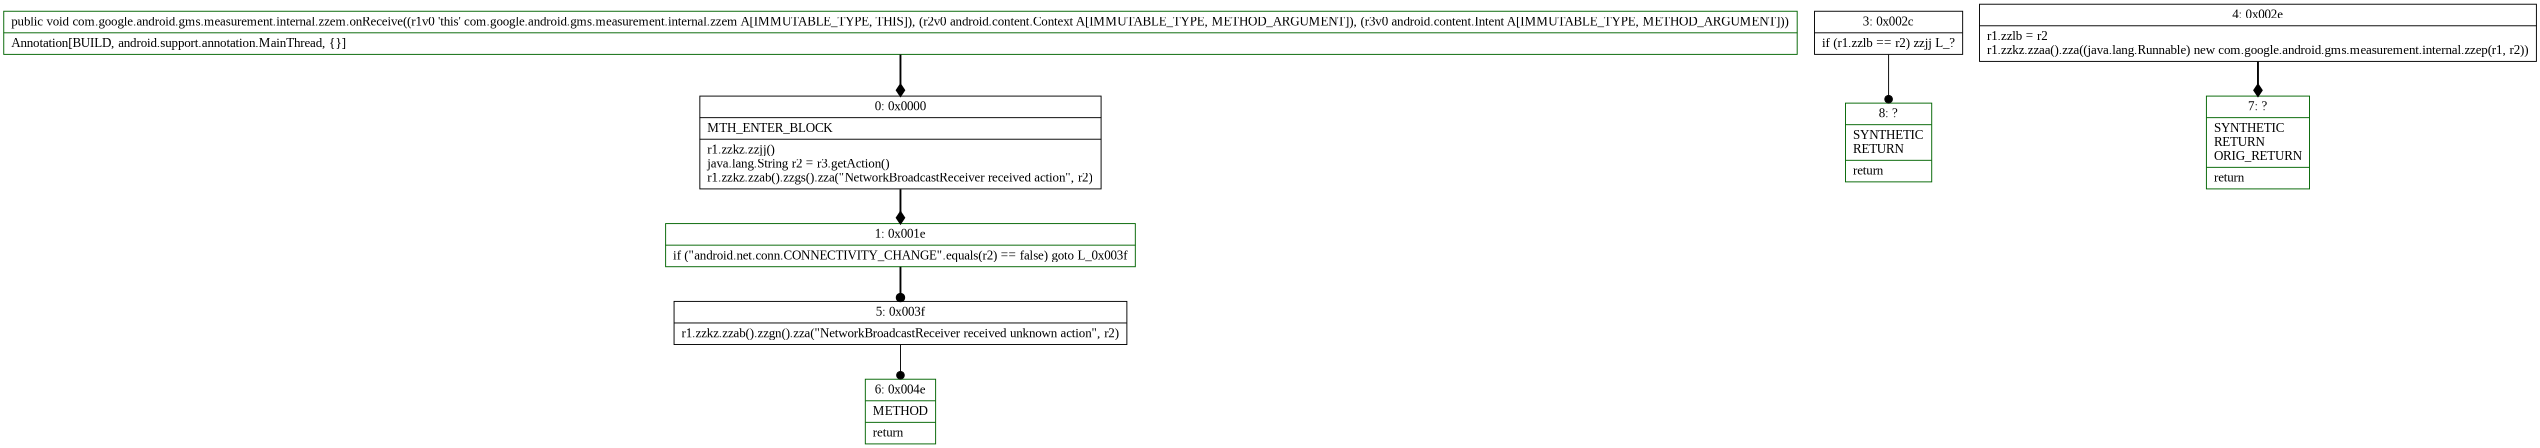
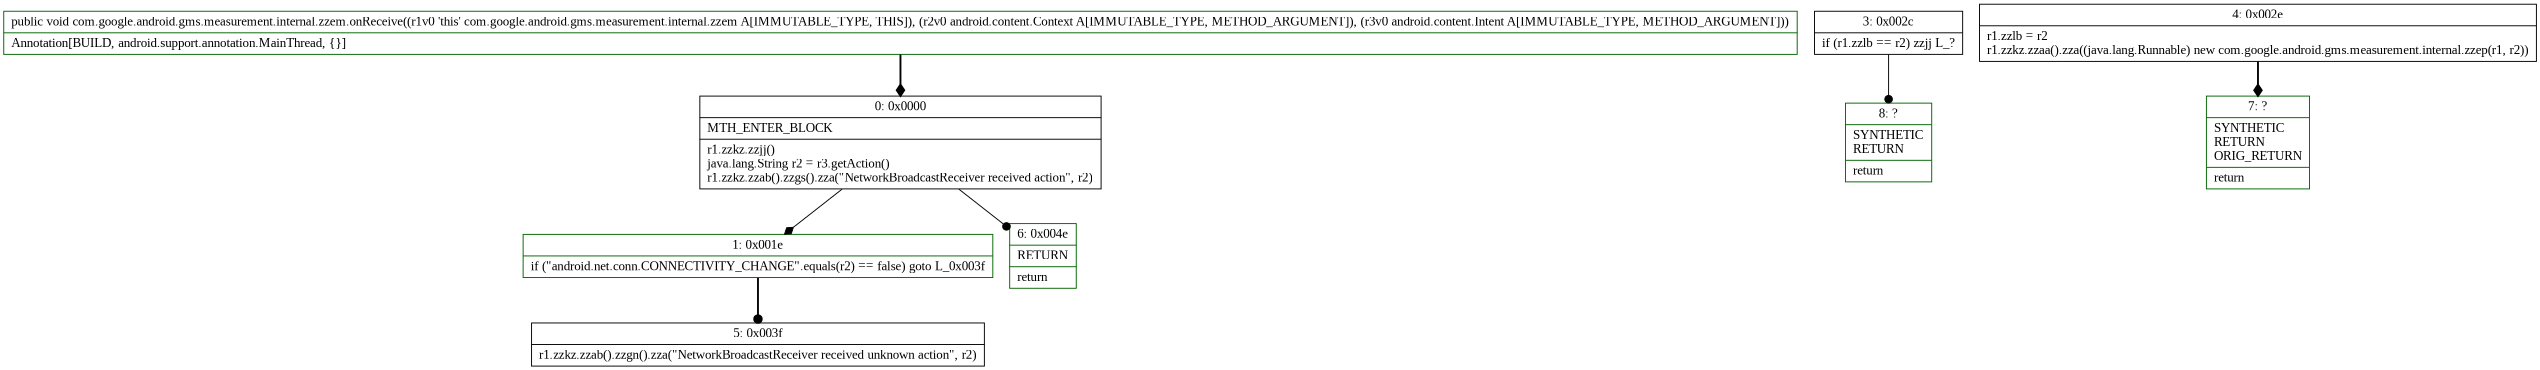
(900, 201) -> (818, 208)
(900, 358) -> (981, 207)
(900, 411) -> (1043, 255)
